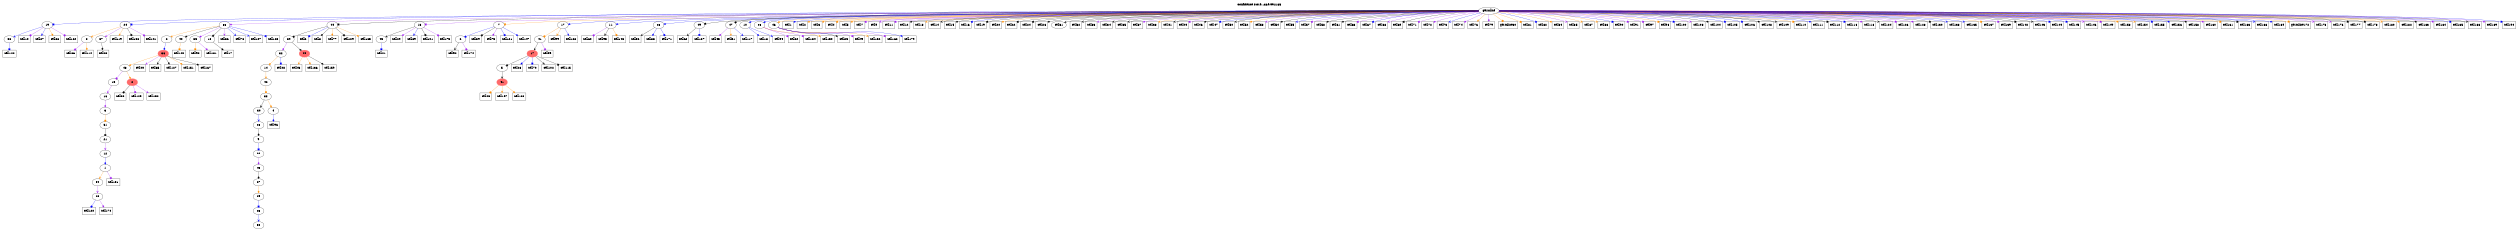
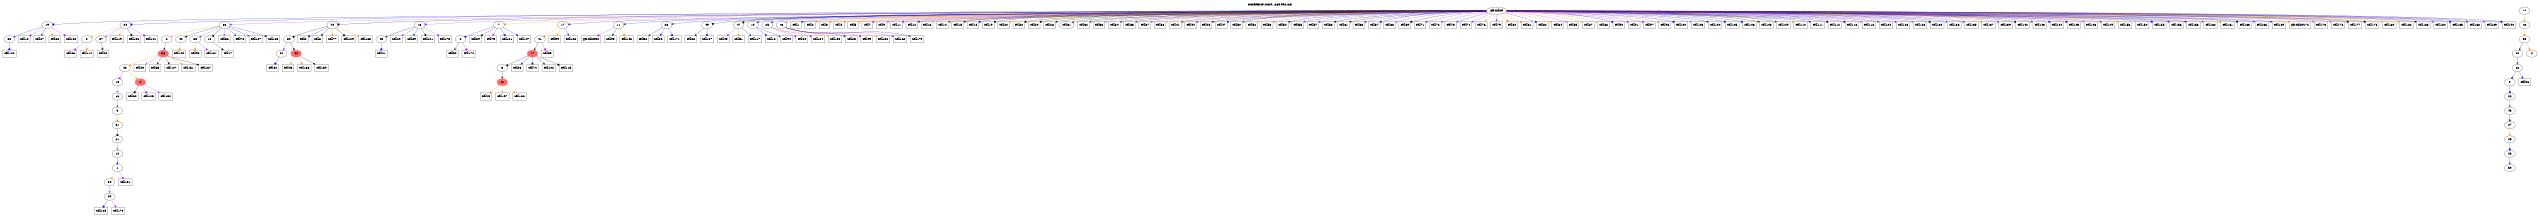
(1508, 25) -> (1512, 25)
(587, 39) -> (591, 39)
(274, 60) -> none
(273, 117) -> (2521, 74)
